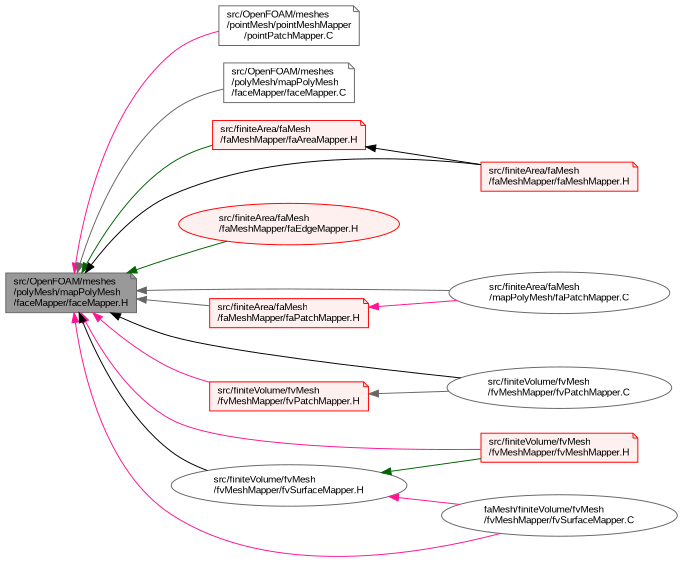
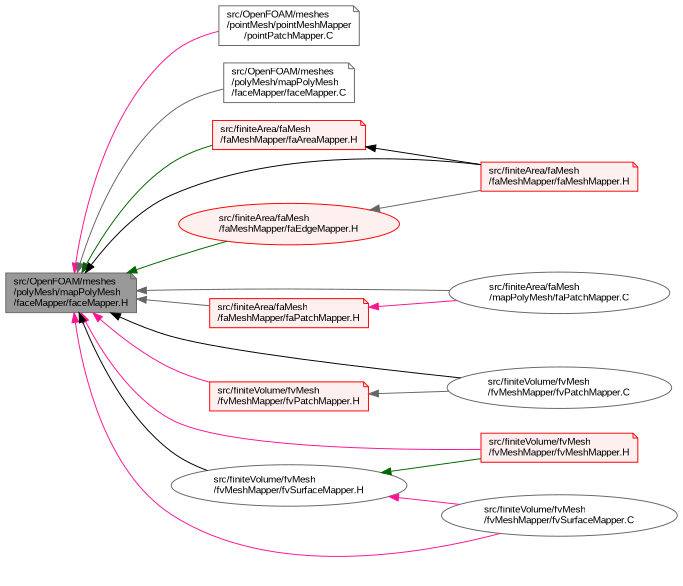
none -> (430, 199)
(559, 515) -> (559, 515)
